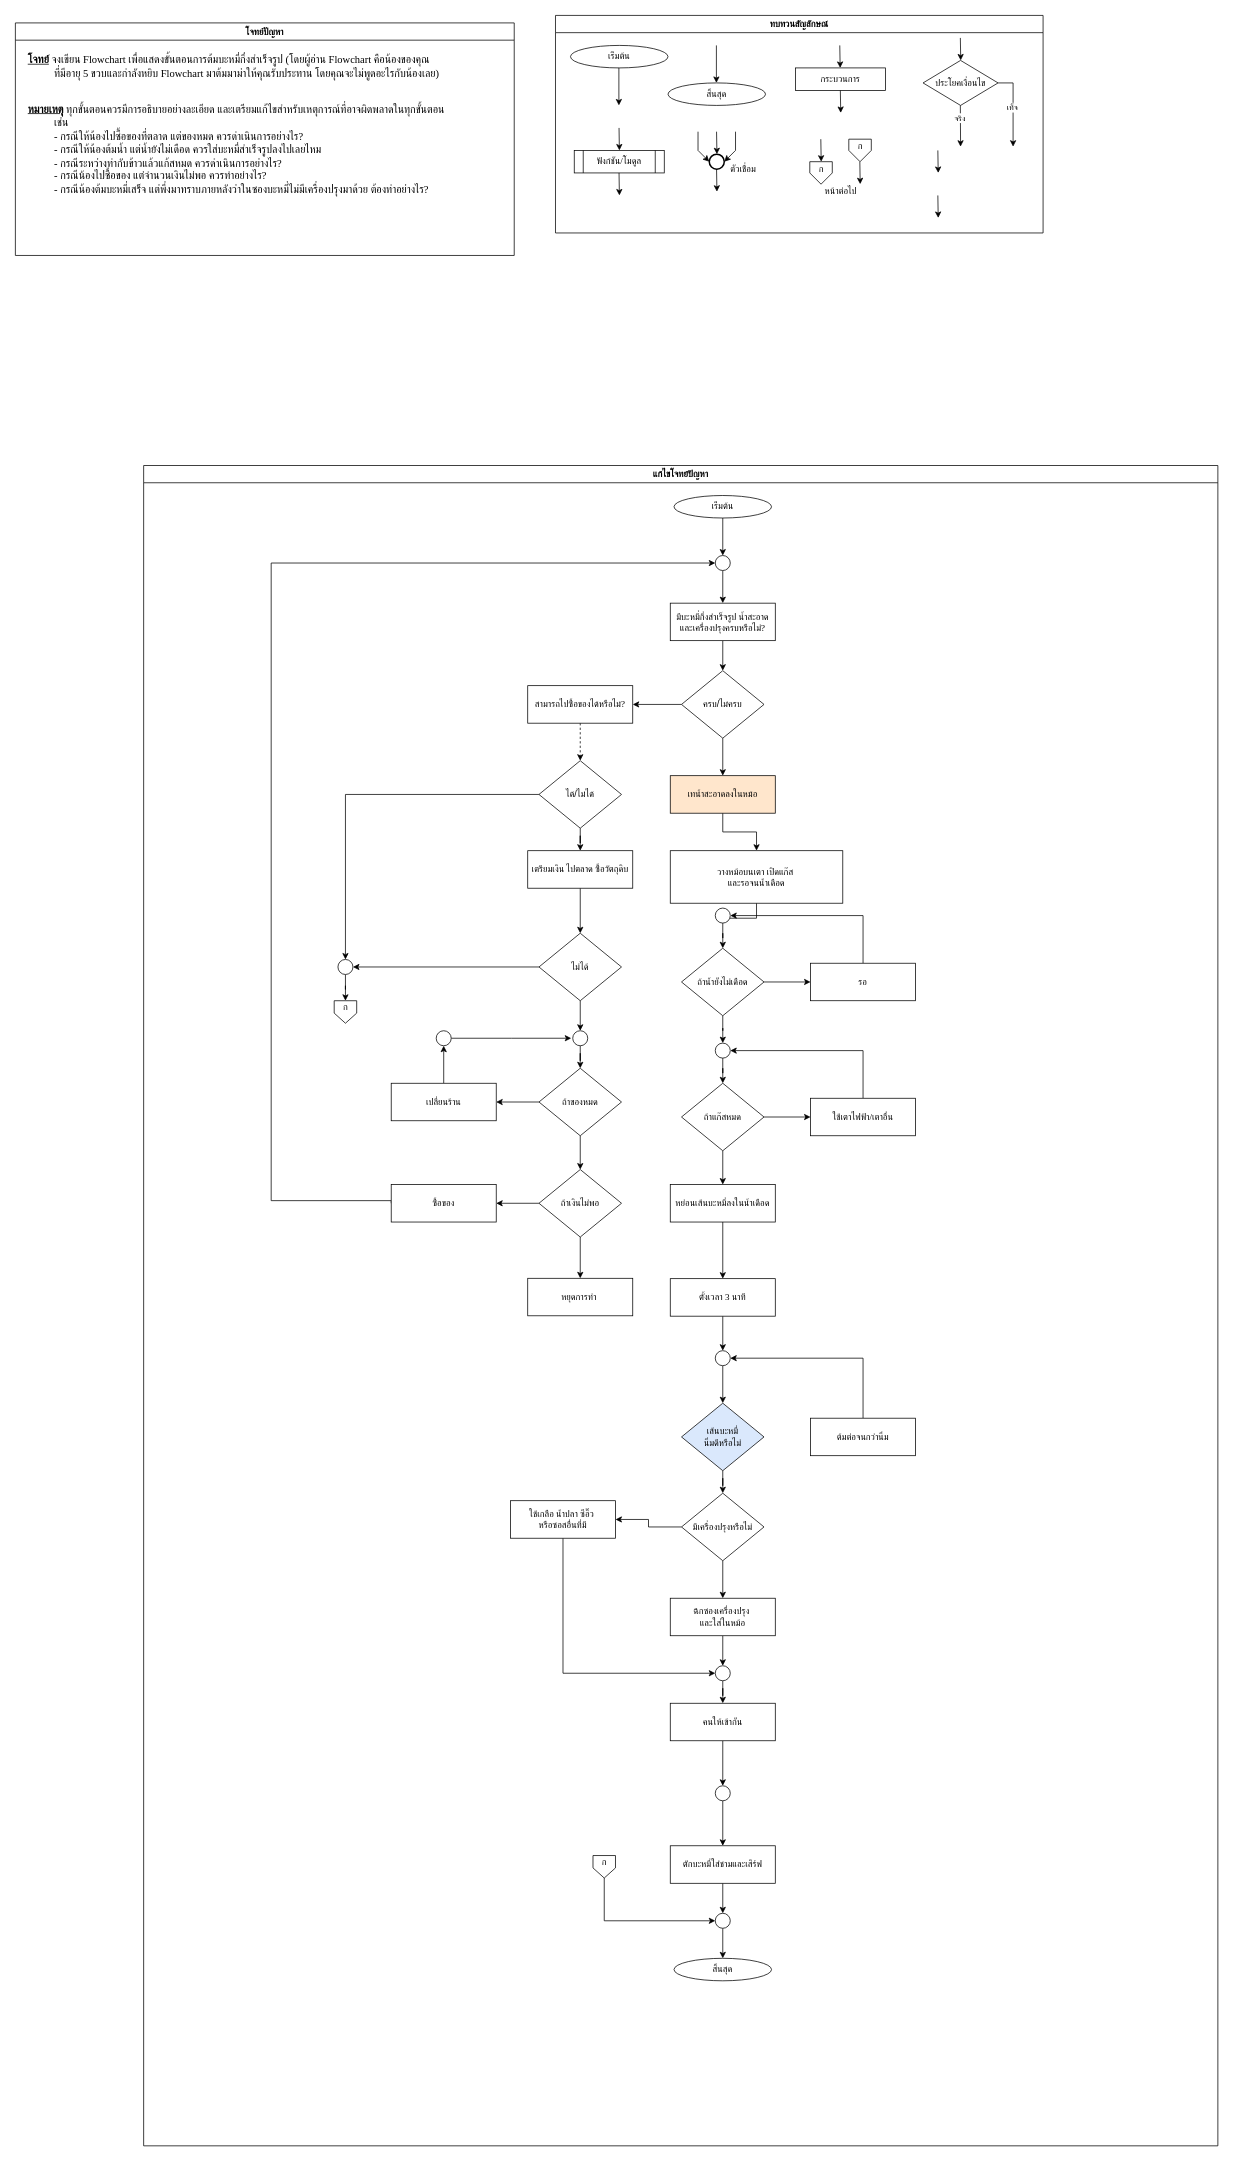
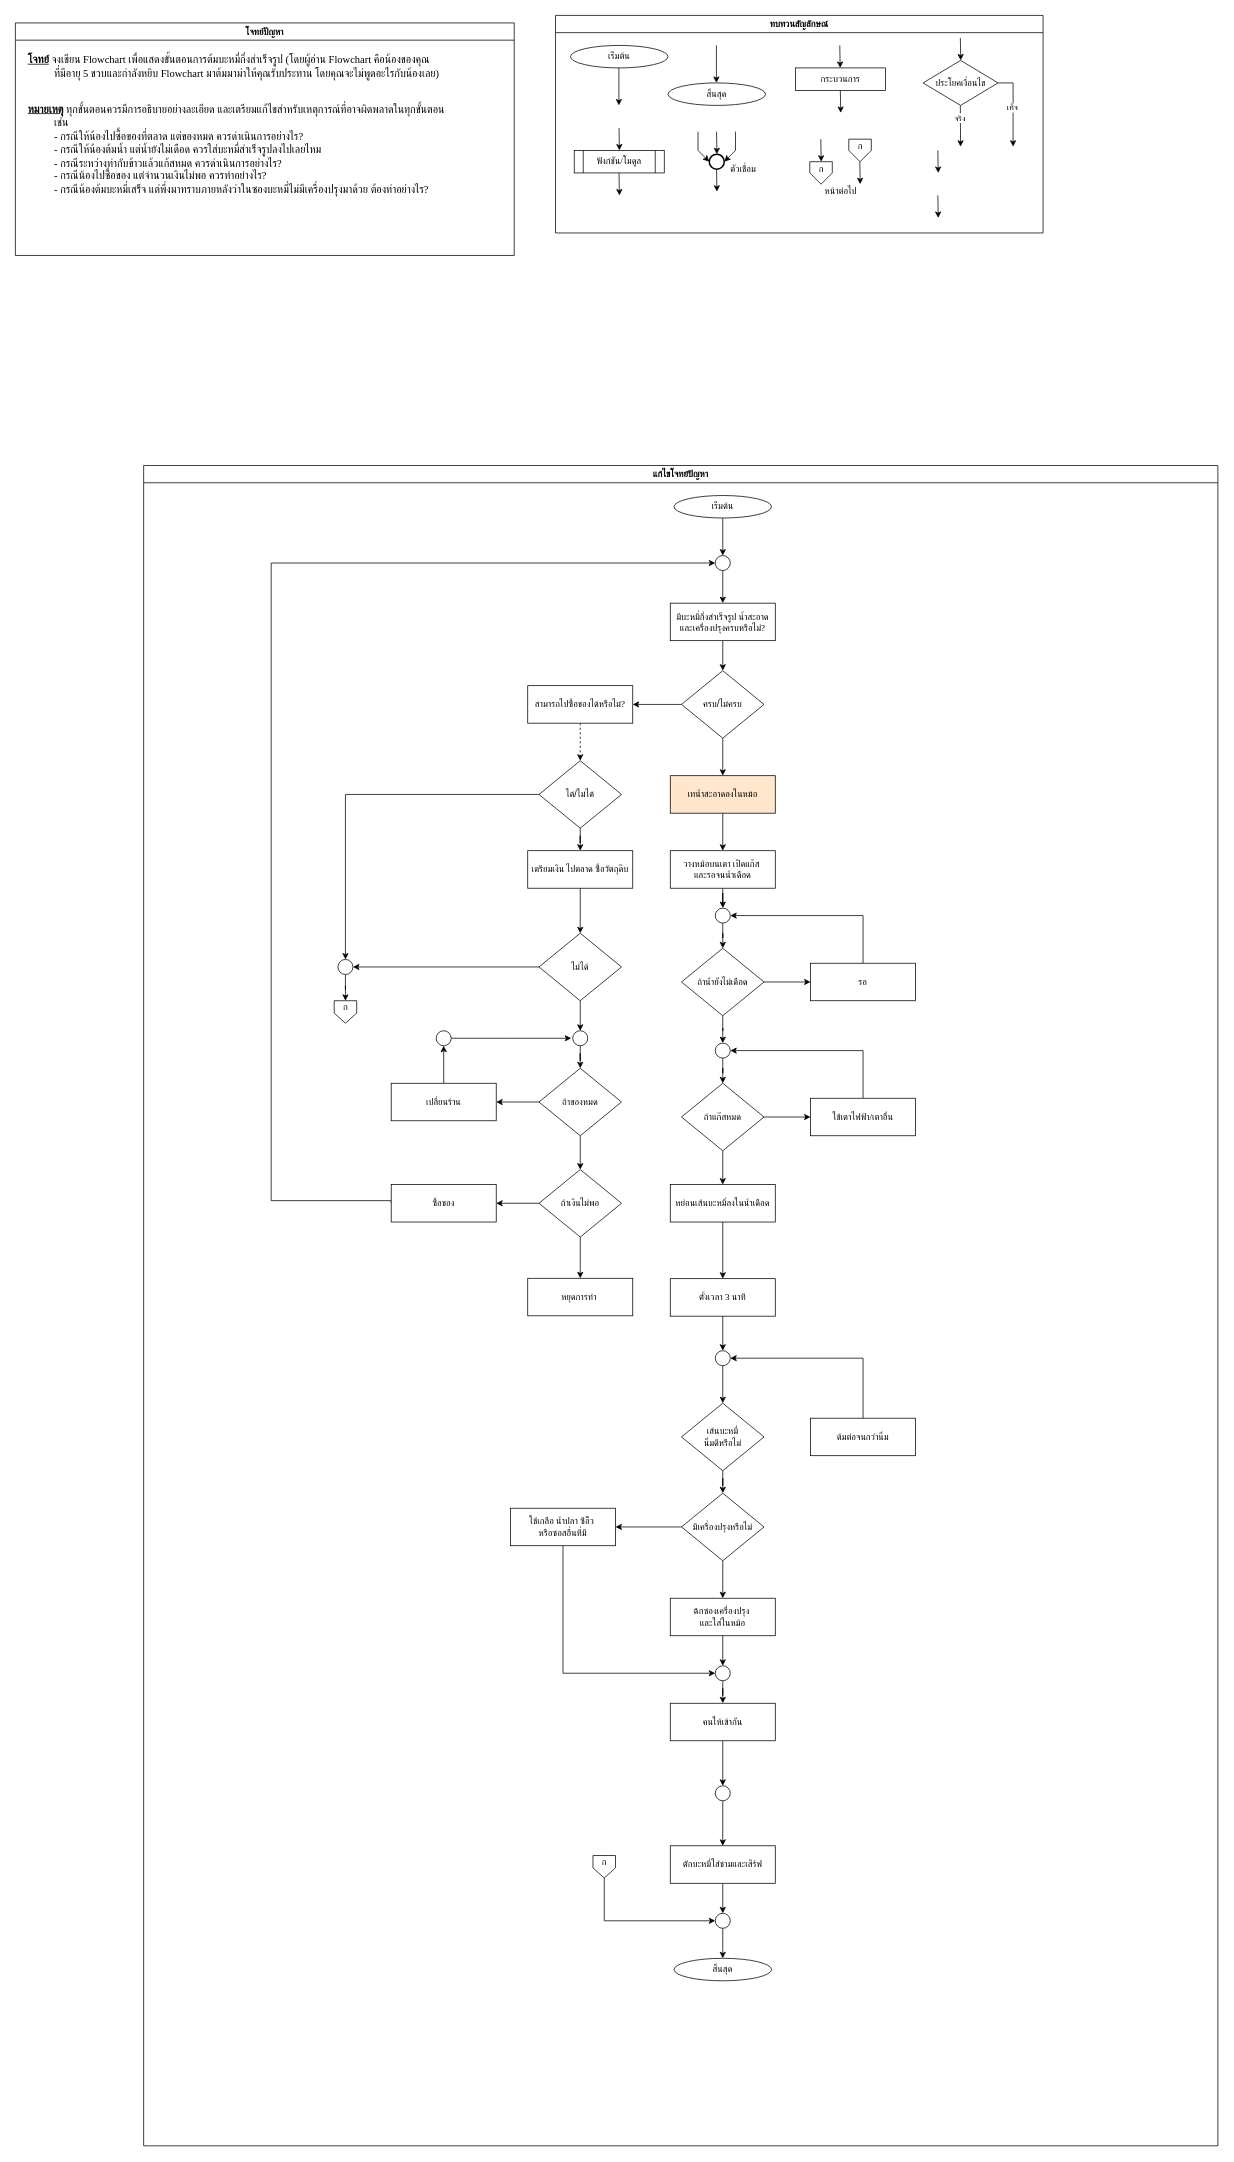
(756, 877) -> (723, 869)
(723, 1437) -> (723, 1437)
(563, 1519) -> (563, 1527)
